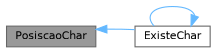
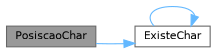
(121, 29) -> (110, 44)
